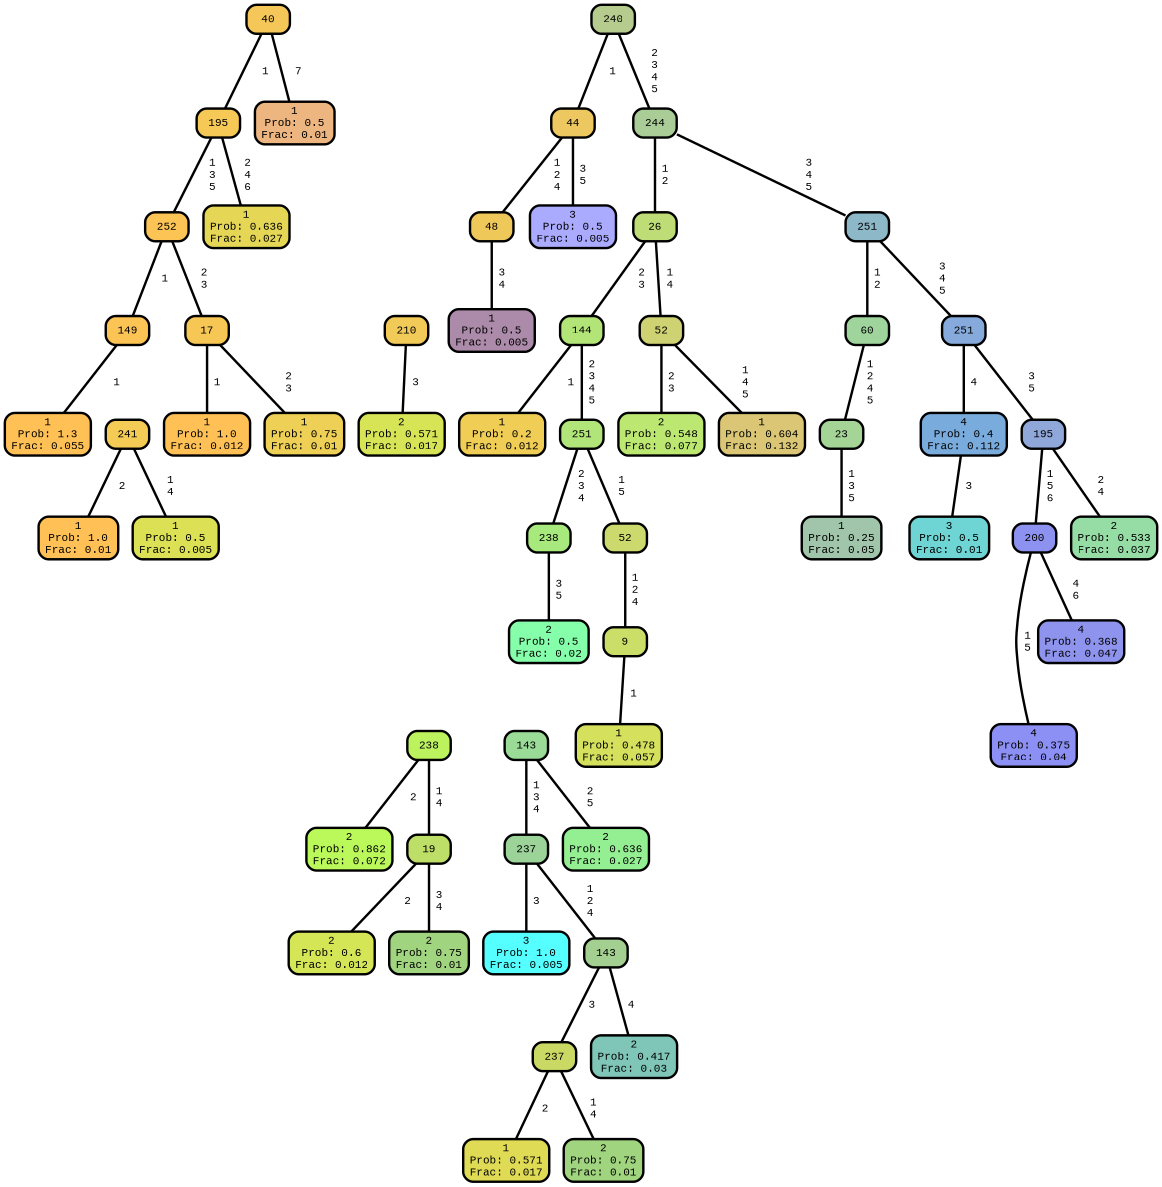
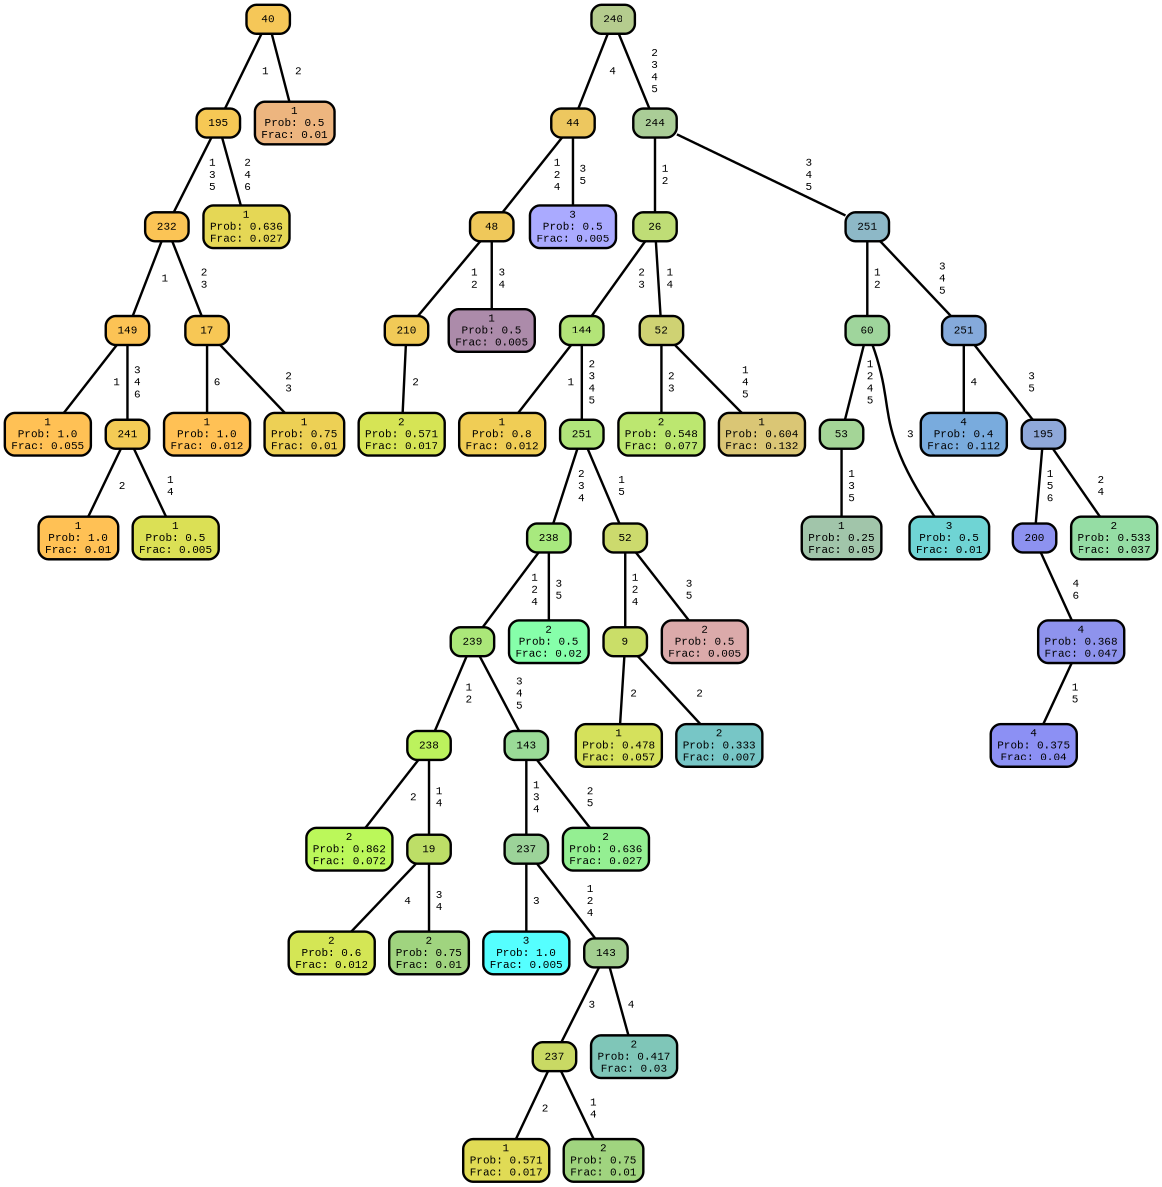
(295, 71) -> (295, 71)
(610, 71) -> (610, 71)
(167, 227) -> (167, 227)
none -> (449, 279)
none -> (127, 382)
(214, 382) -> (214, 382)
(413, 382) -> (413, 382)
(48, 434) -> (48, 434)
(502, 434) -> (502, 434)
(842, 434) -> (842, 434)
(957, 486) -> (893, 435)
(1016, 638) -> (1057, 694)
none -> (472, 642)
none -> (705, 642)
(630, 694) -> (630, 694)
none -> (719, 745)
(404, 901) -> (404, 901)
